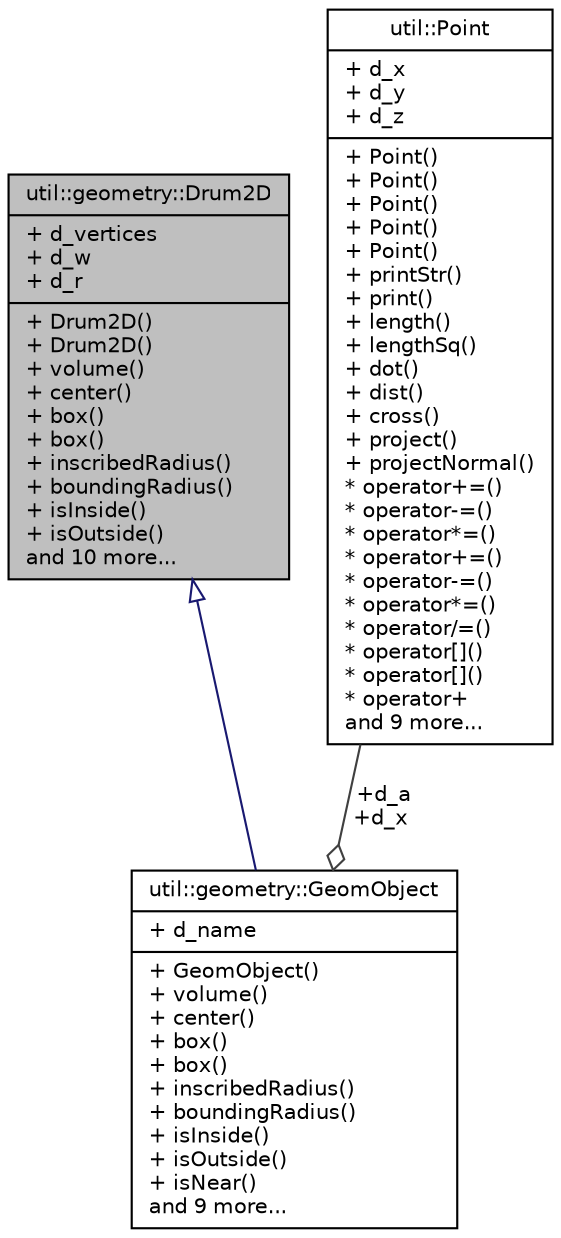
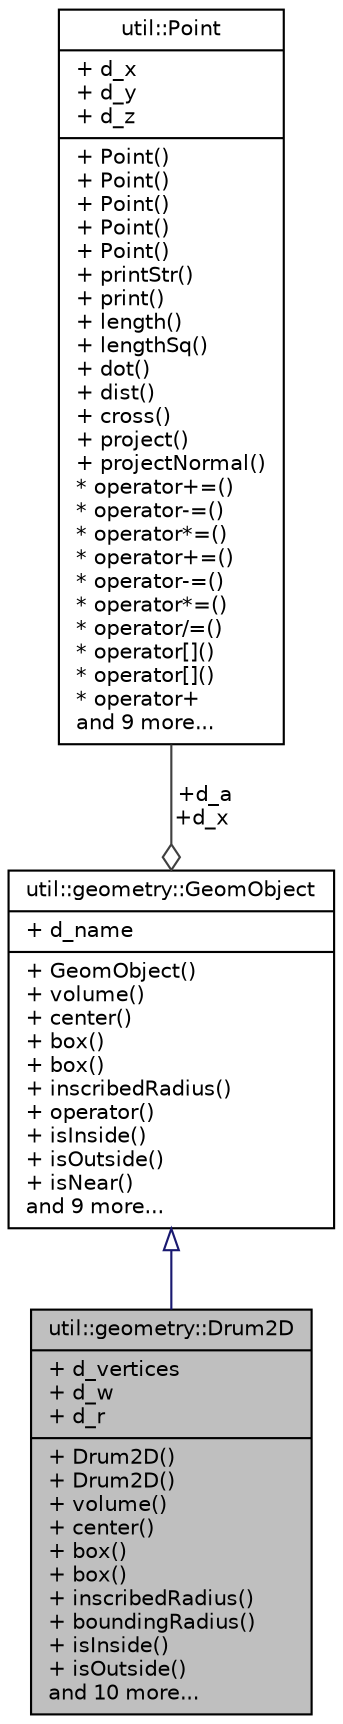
(227, 736) -> (171, 1280)
(253, 1113) -> (91, 1113)
